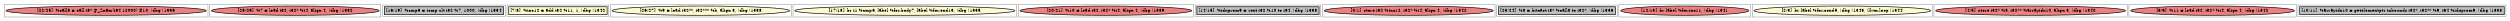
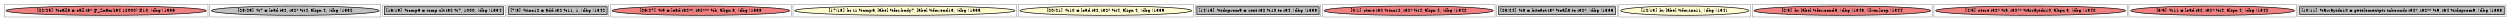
(295, 11) -> (295, 11)
(558, 11) -> (558, 11)
(701, 11) -> (701, 11)
(1106, 11) -> (1106, 11)
(1685, 11) -> (1685, 11)
(1842, 11) -> (1842, 11)
